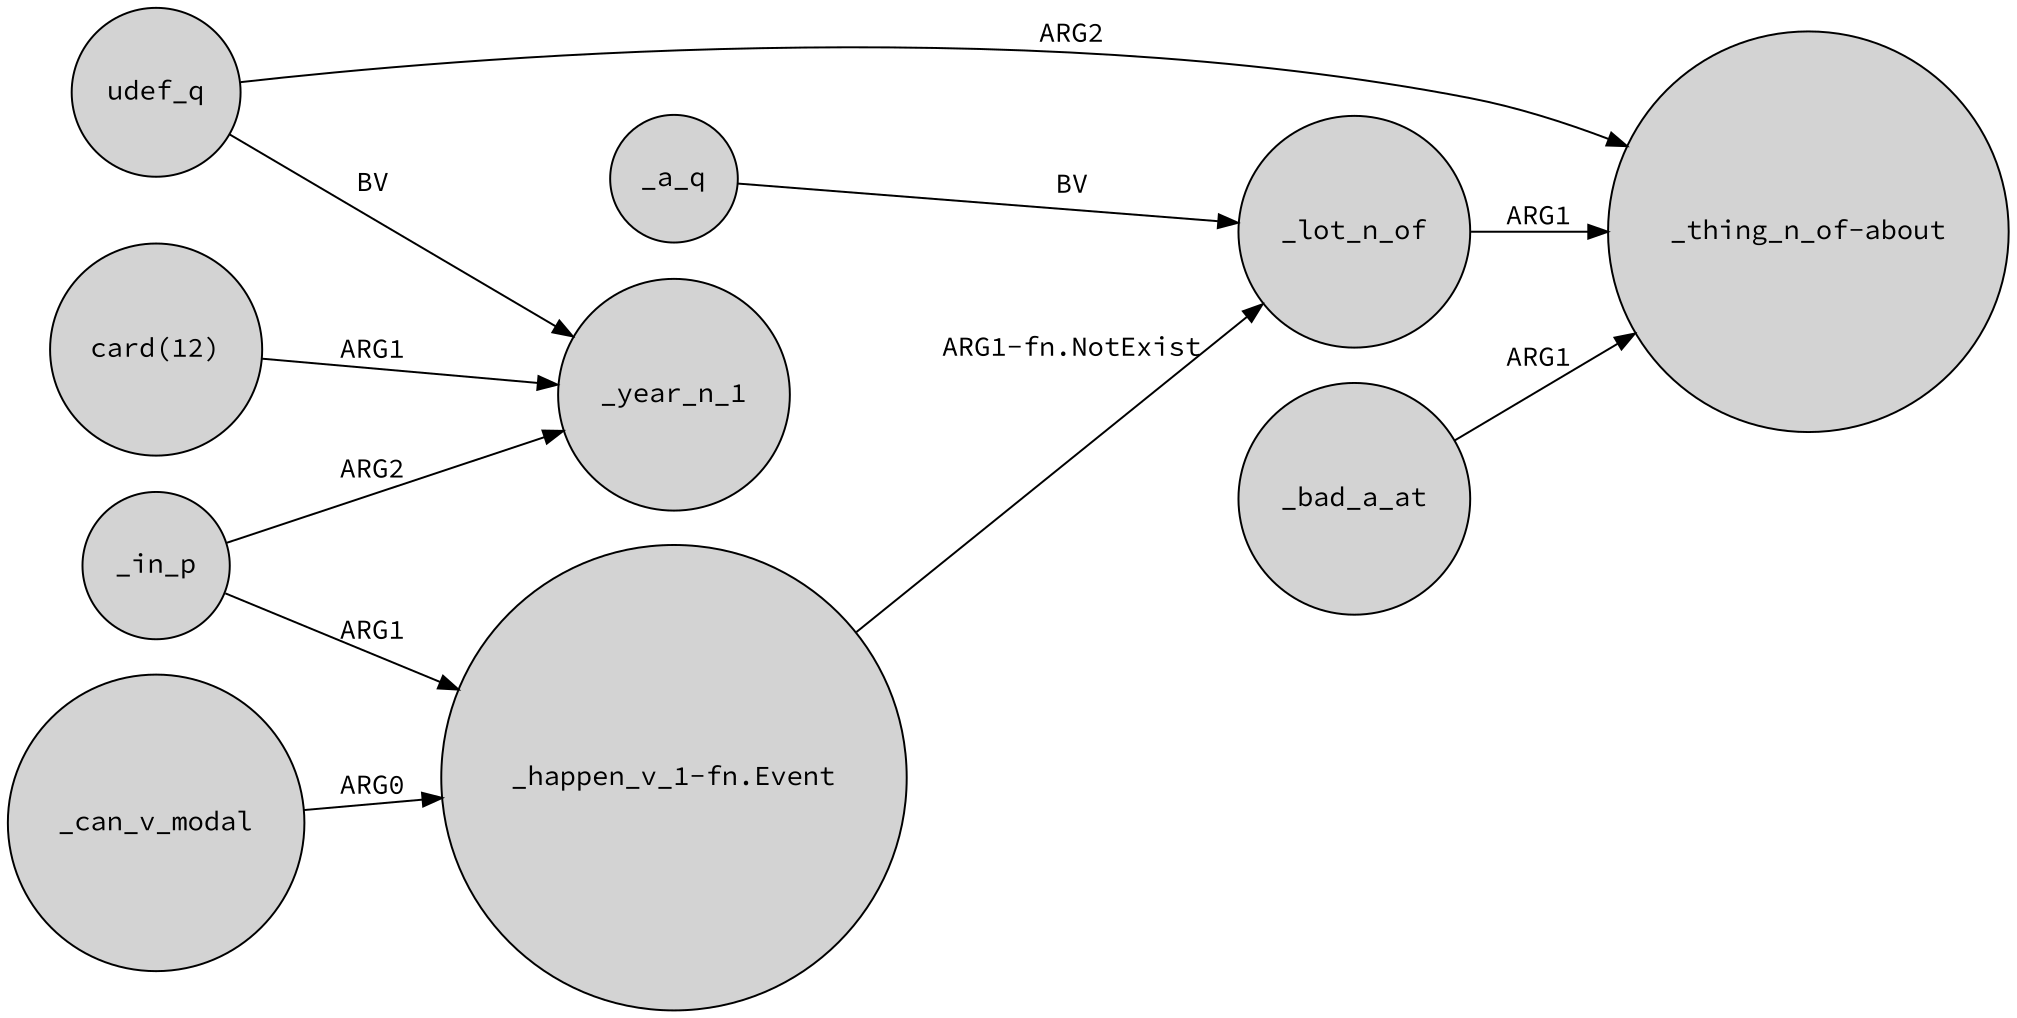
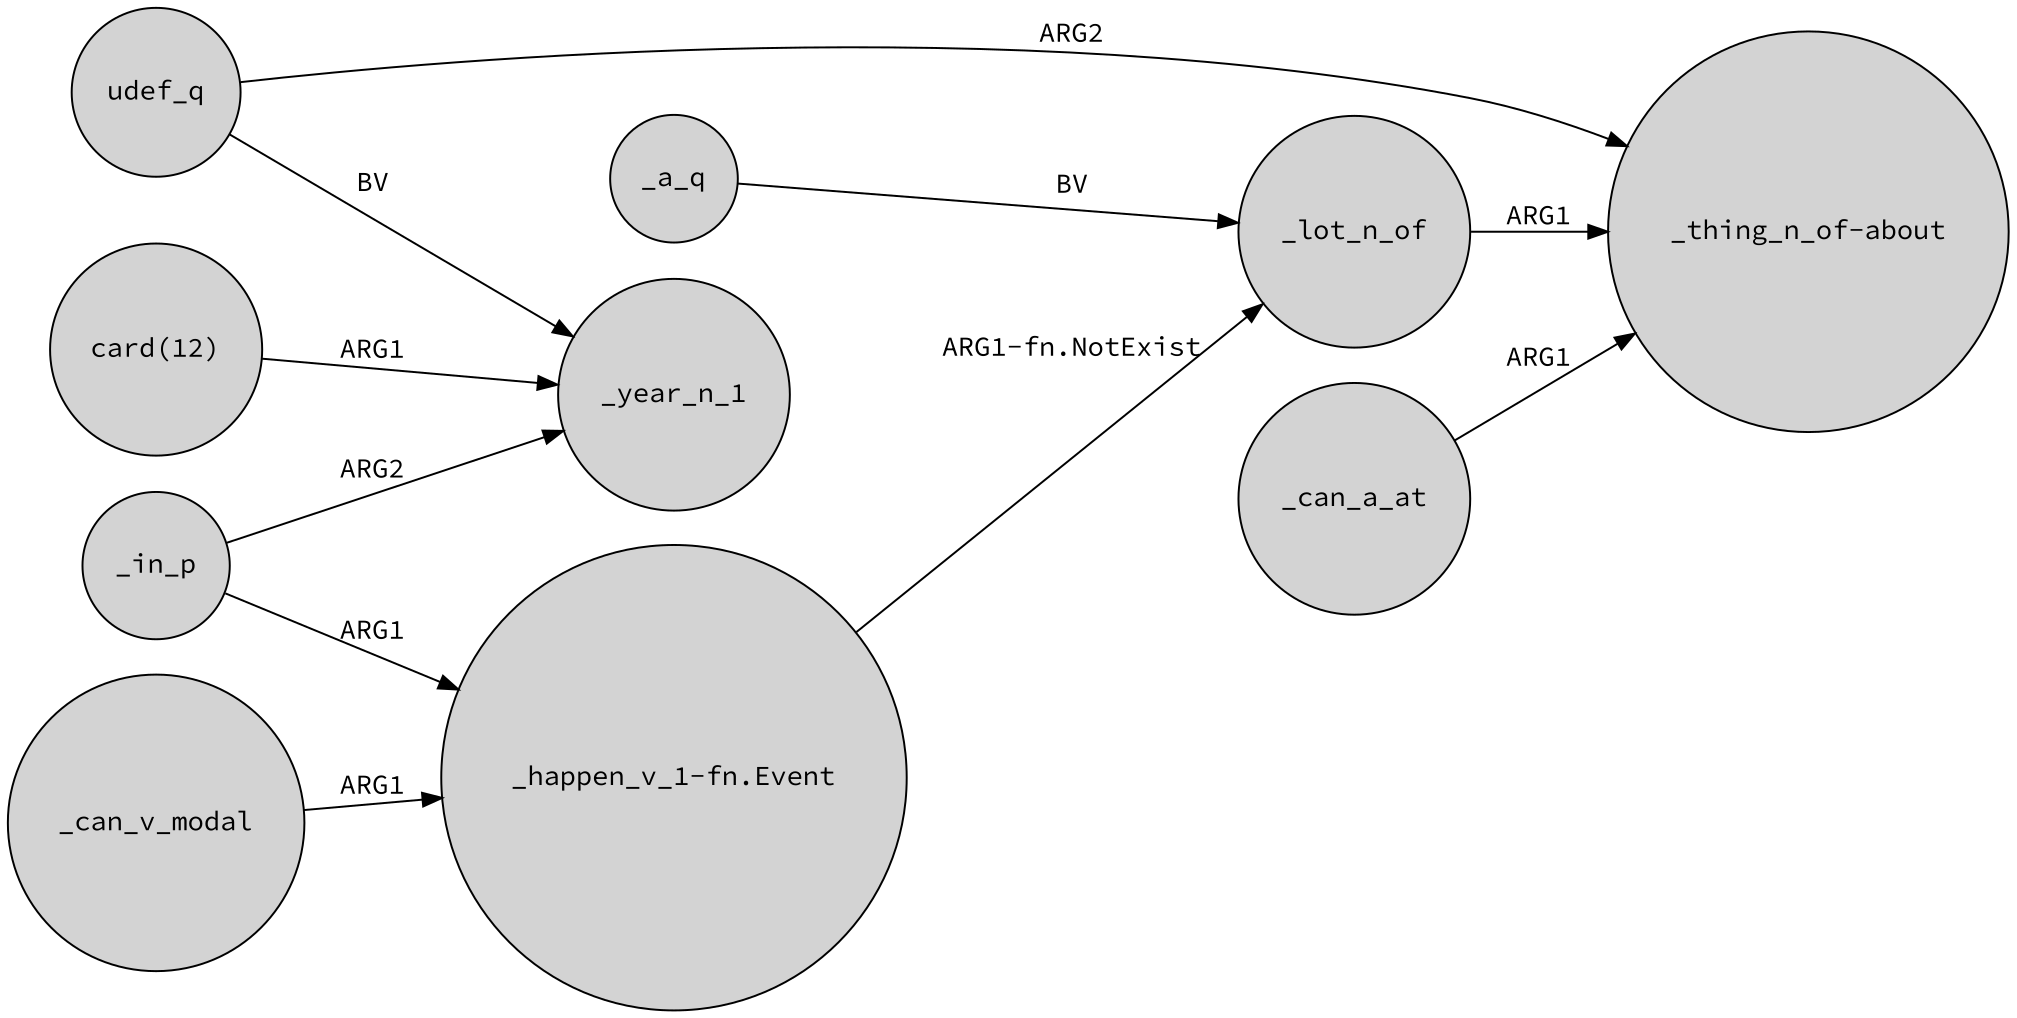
(1354, 499) -> (1354, 499)
(373, 787) -> (373, 787)
